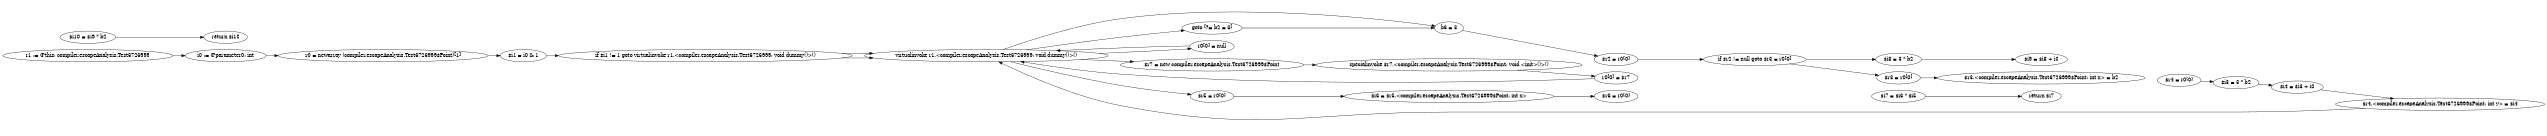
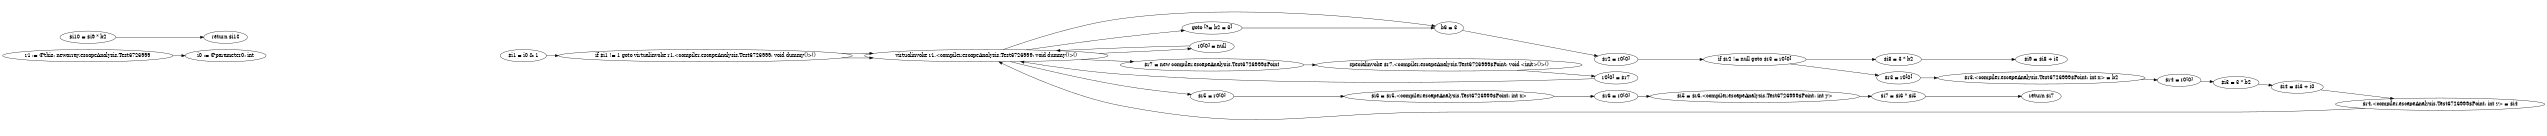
(88, 56) -> (88, 56)
(383, 56) -> none
none -> (2147, 80)
none -> (1755, 96)
